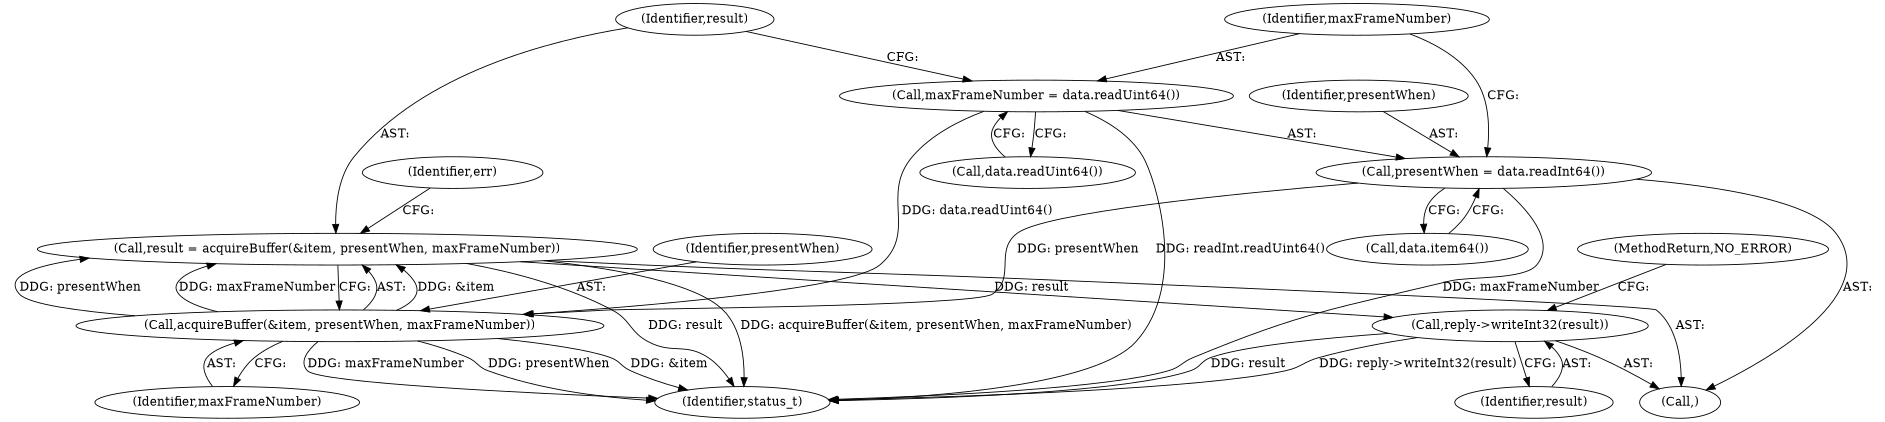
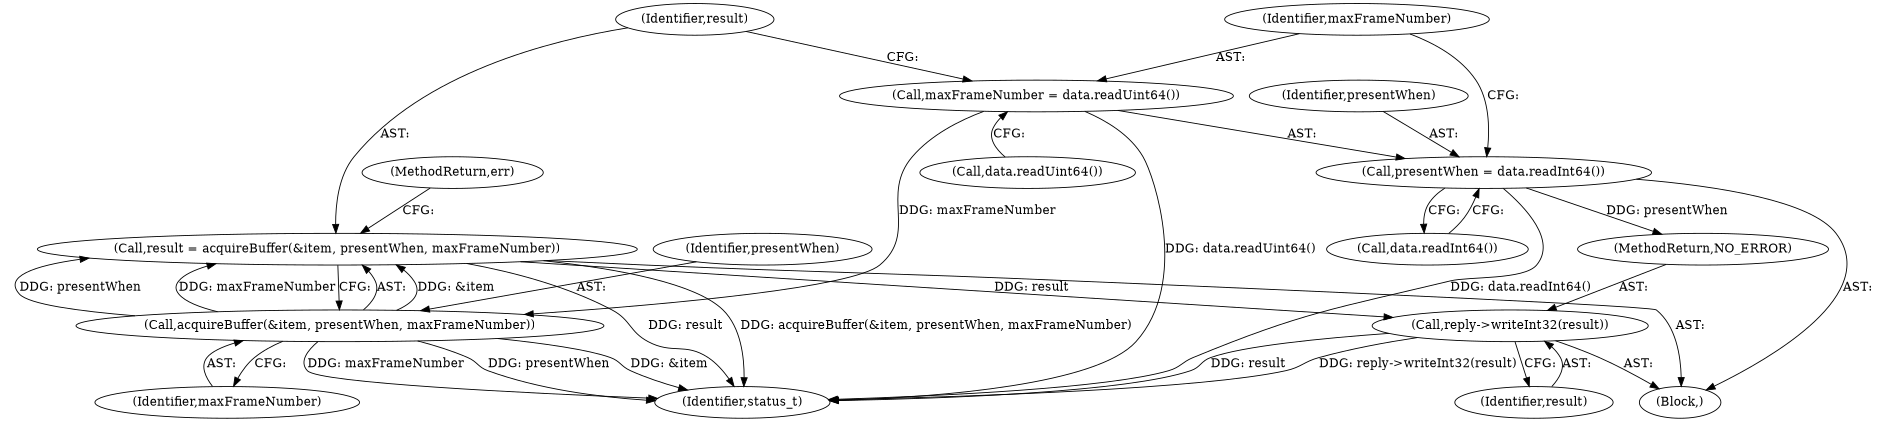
(1034, 130) -> none
(453, 173) -> (453, 173)
(978, 211) -> (978, 211)
(1241, 249) -> (1241, 249)
(1427, 249) -> (1427, 249)
(1521, 288) -> (1521, 288)
(1636, 288) -> (1636, 288)
(969, 298) -> (1590, 210)
(1680, 402) -> (1680, 402)
